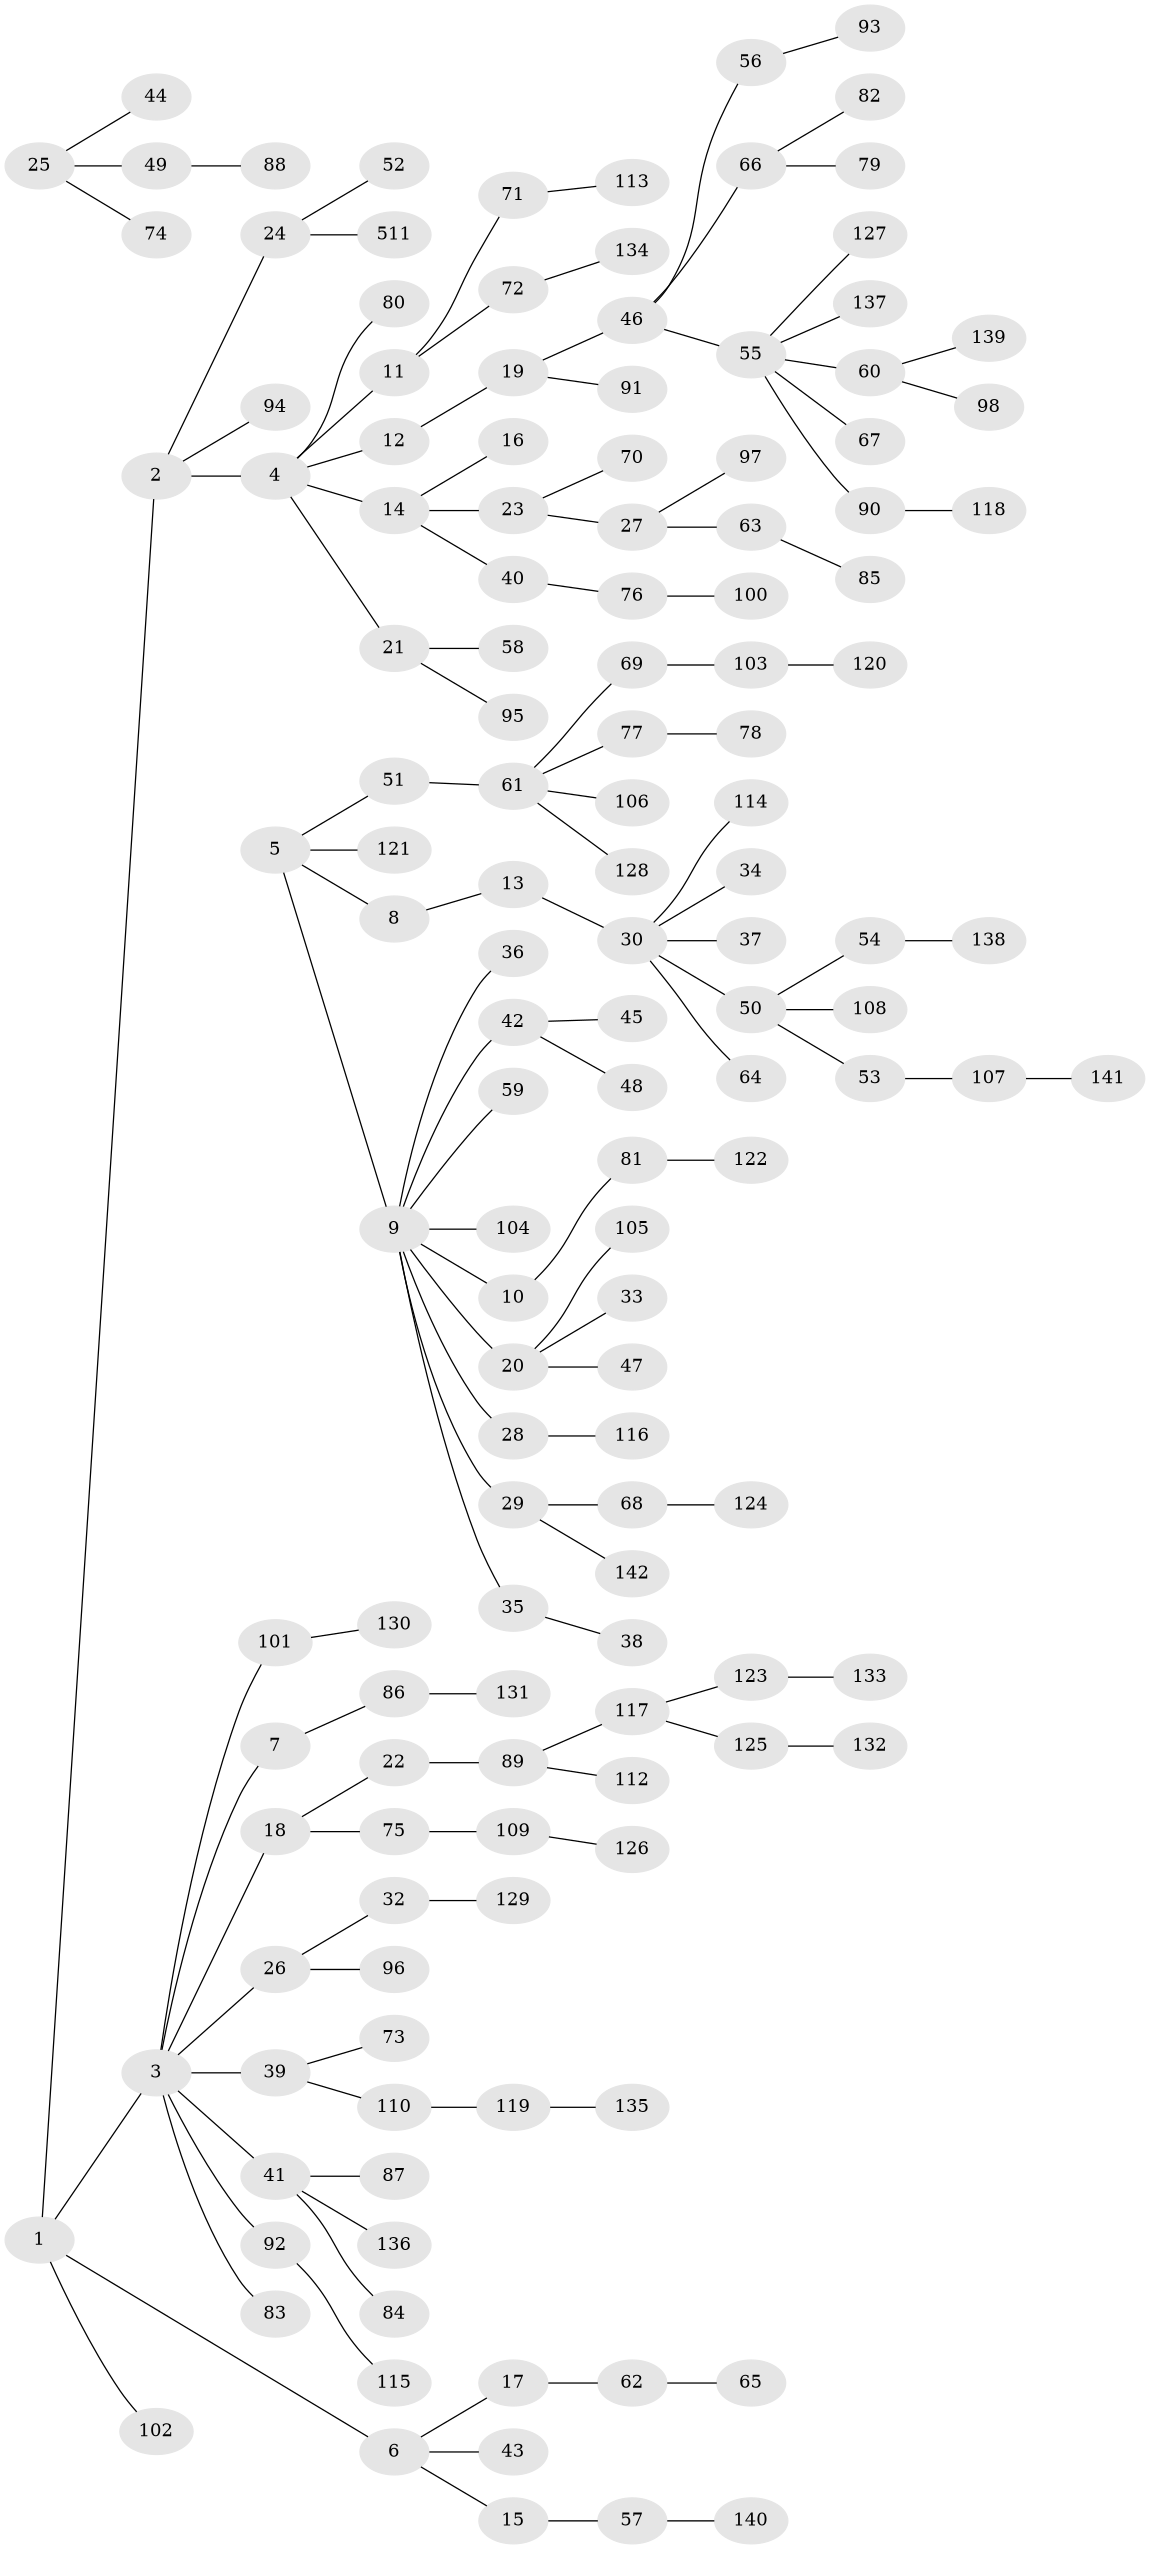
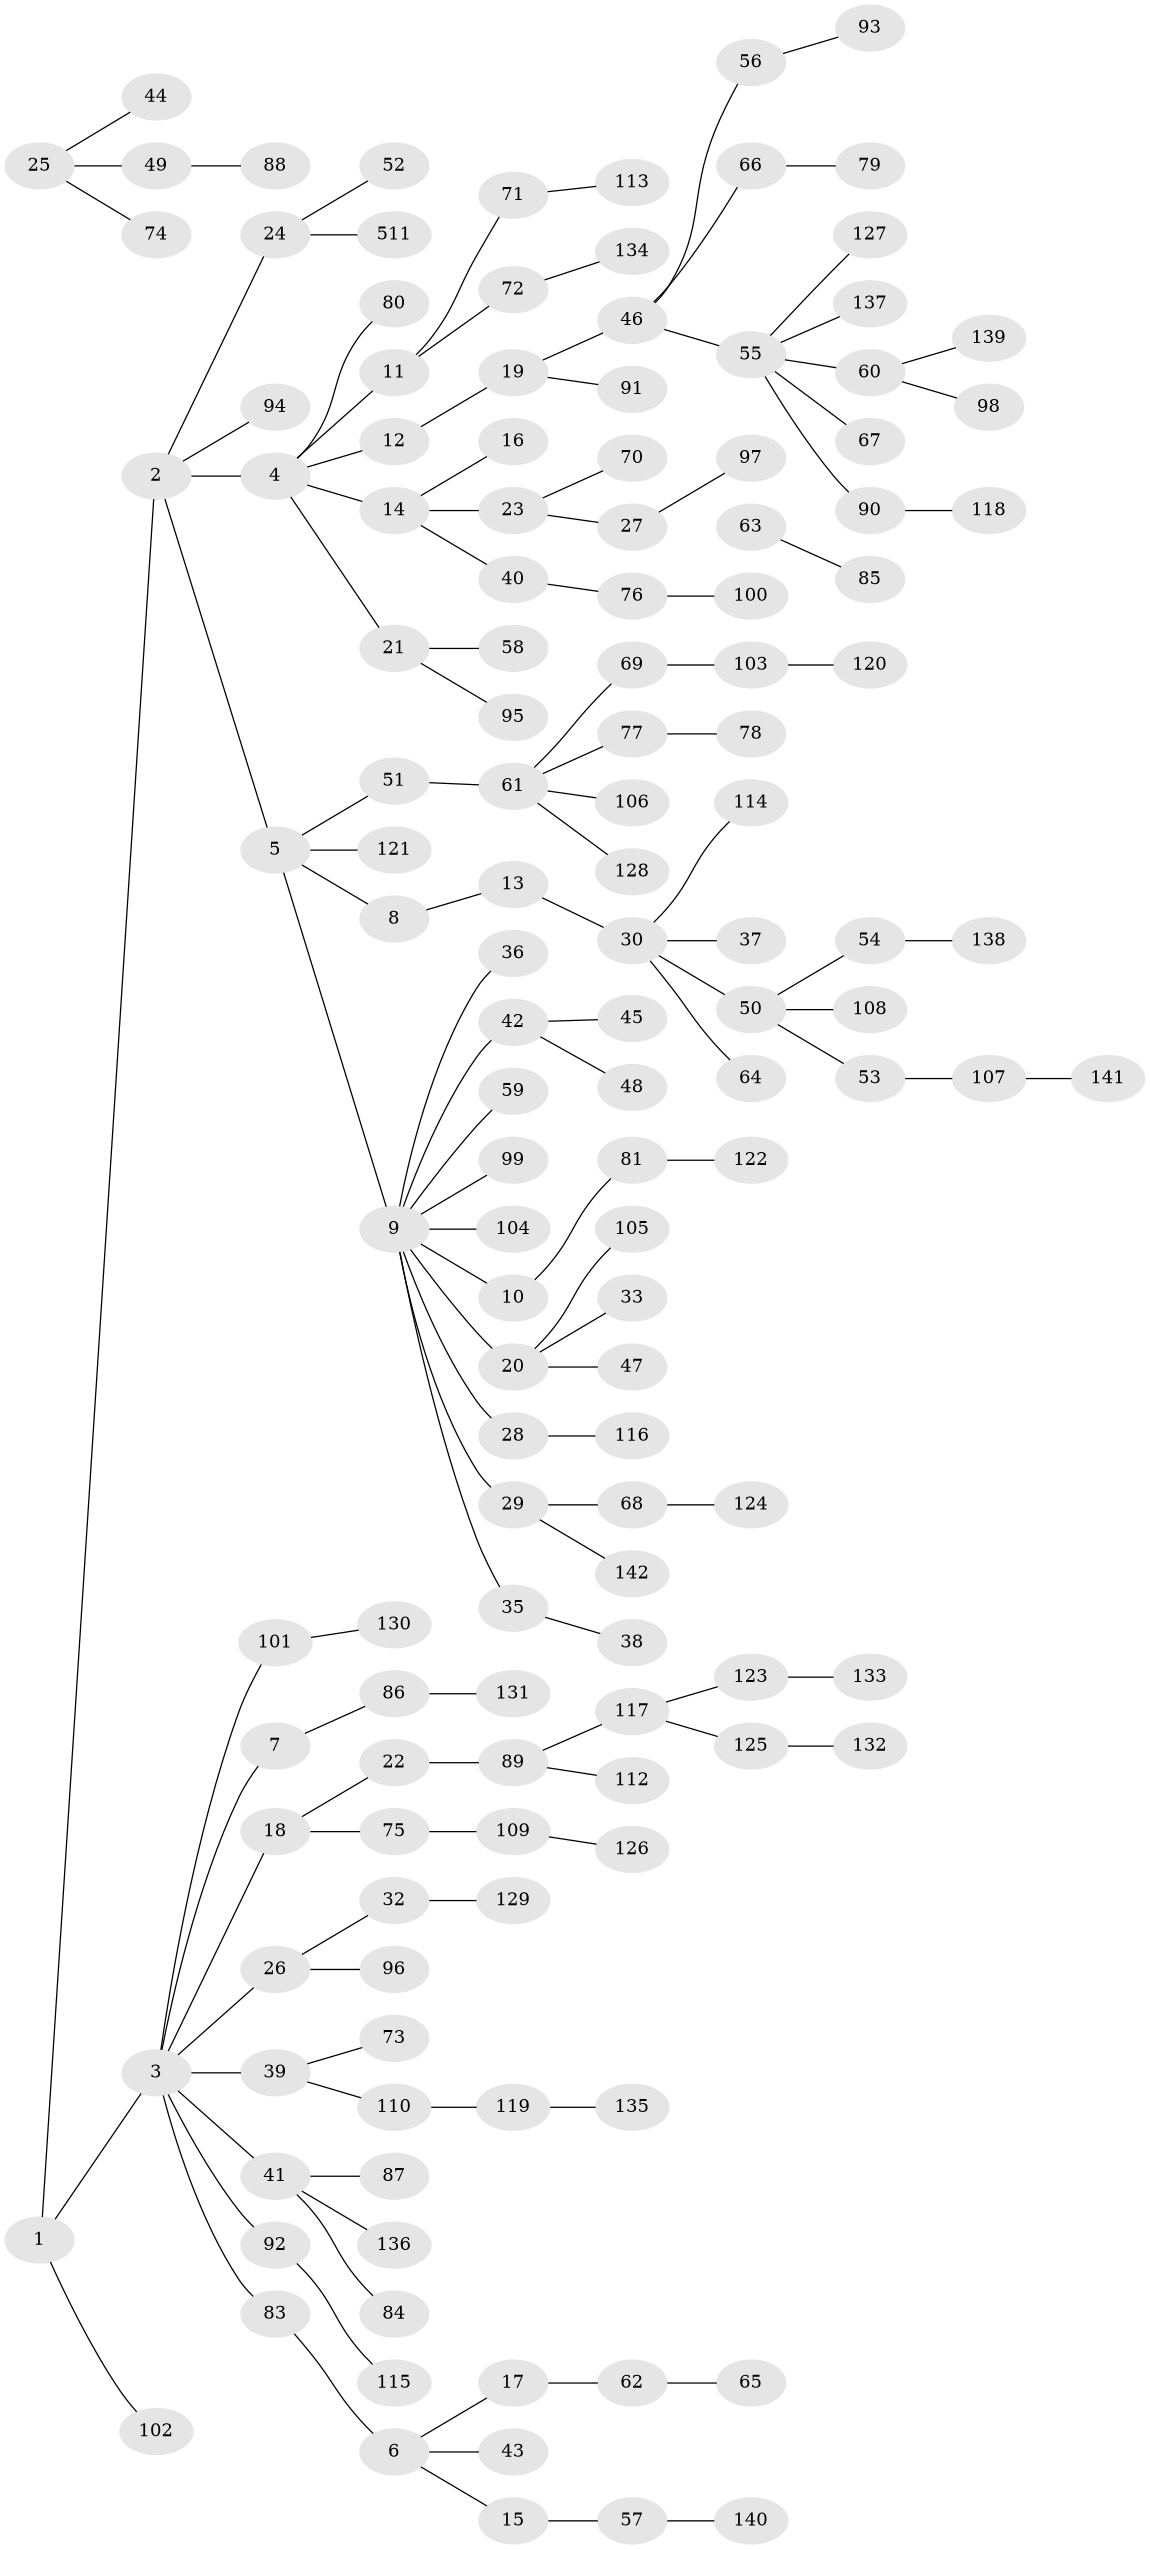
(870, 97) -> none
(692, 527) -> none
none -> (216, 663)
(751, 872) -> none
none -> (513, 1160)
(217, 2346) -> (333, 2384)
